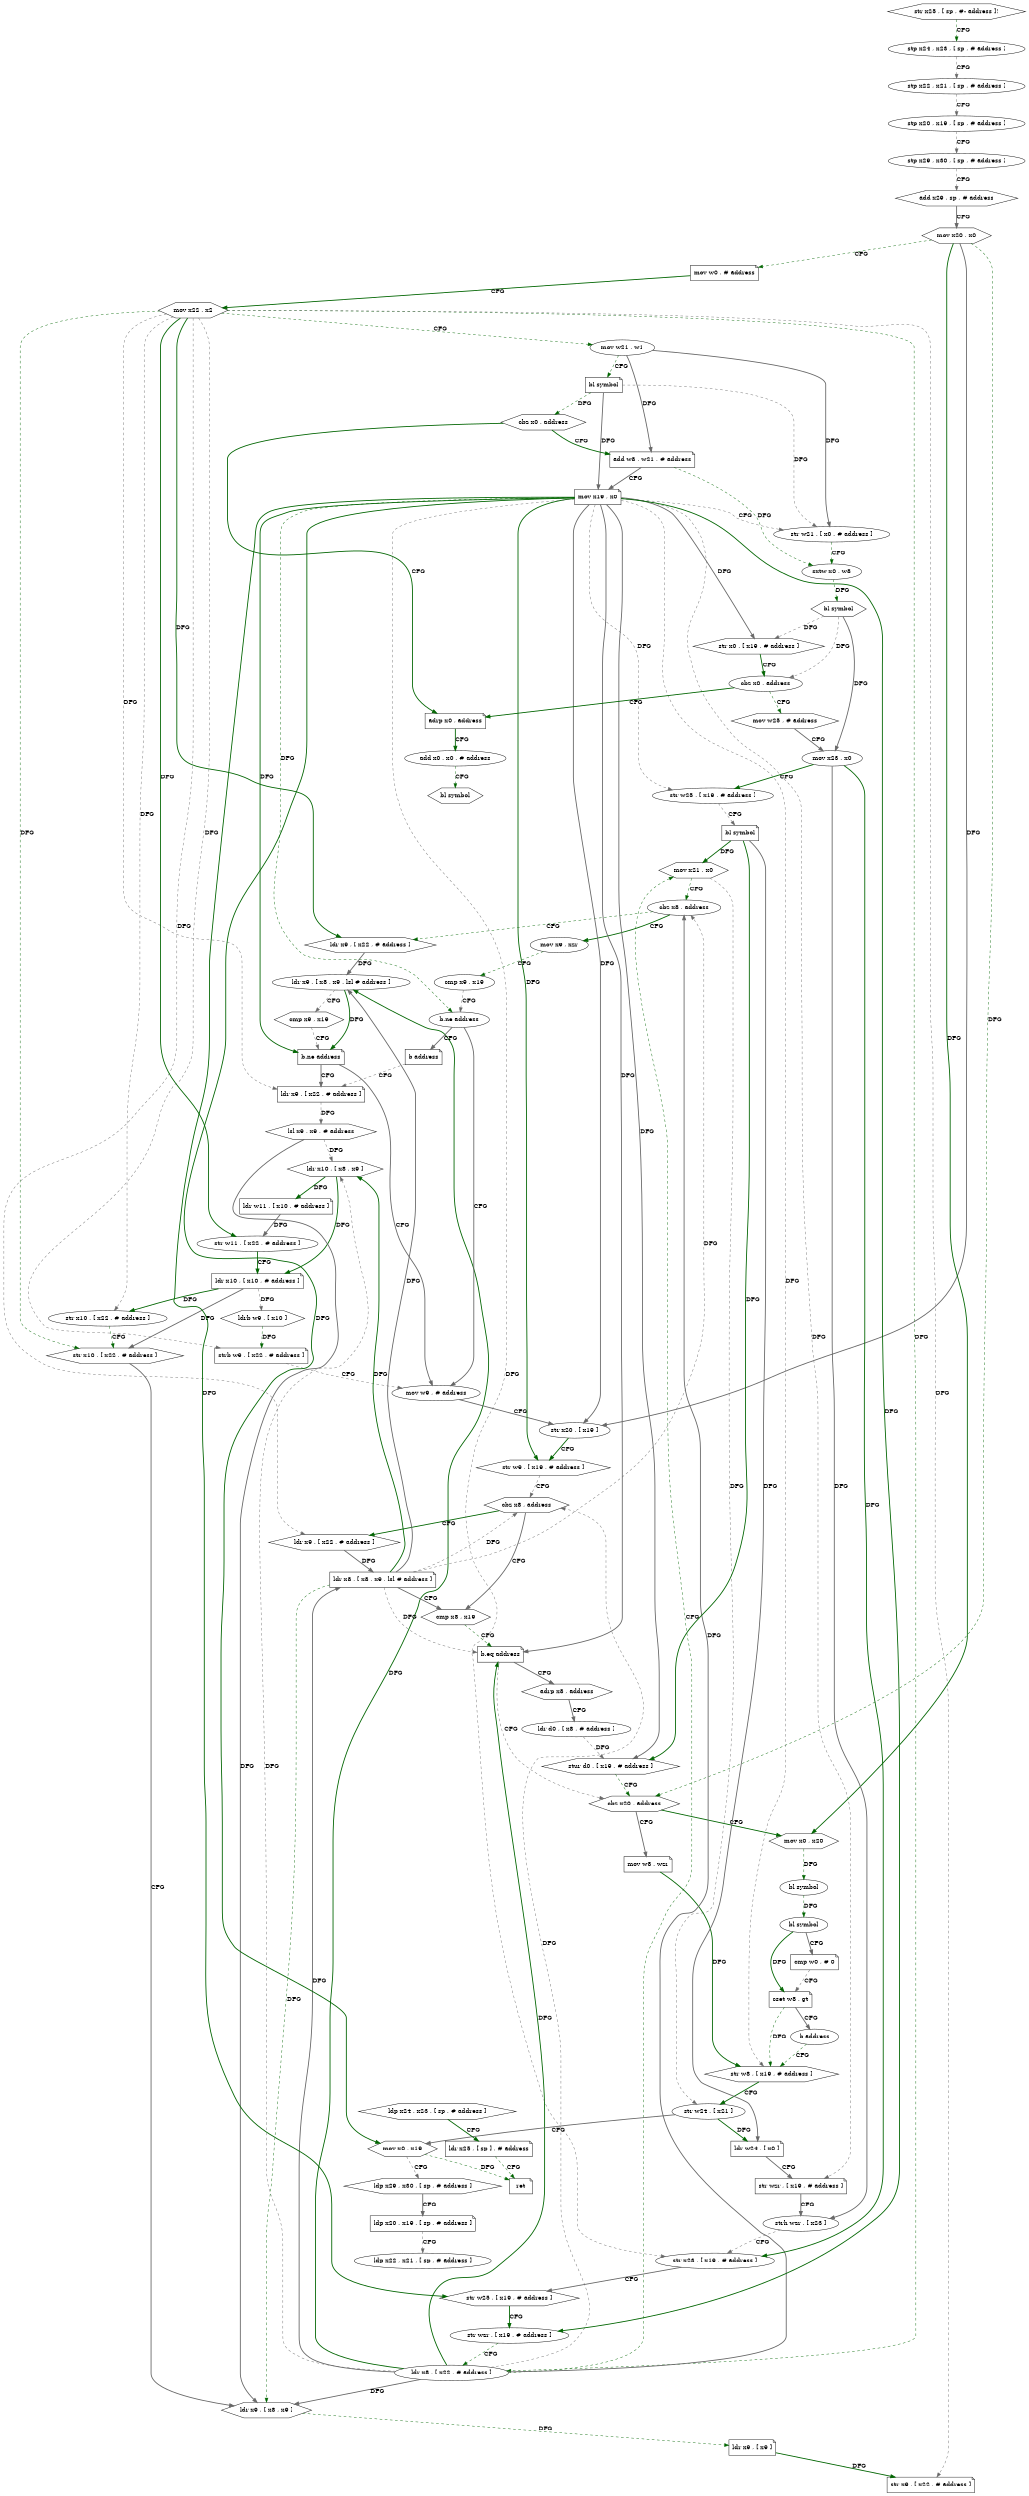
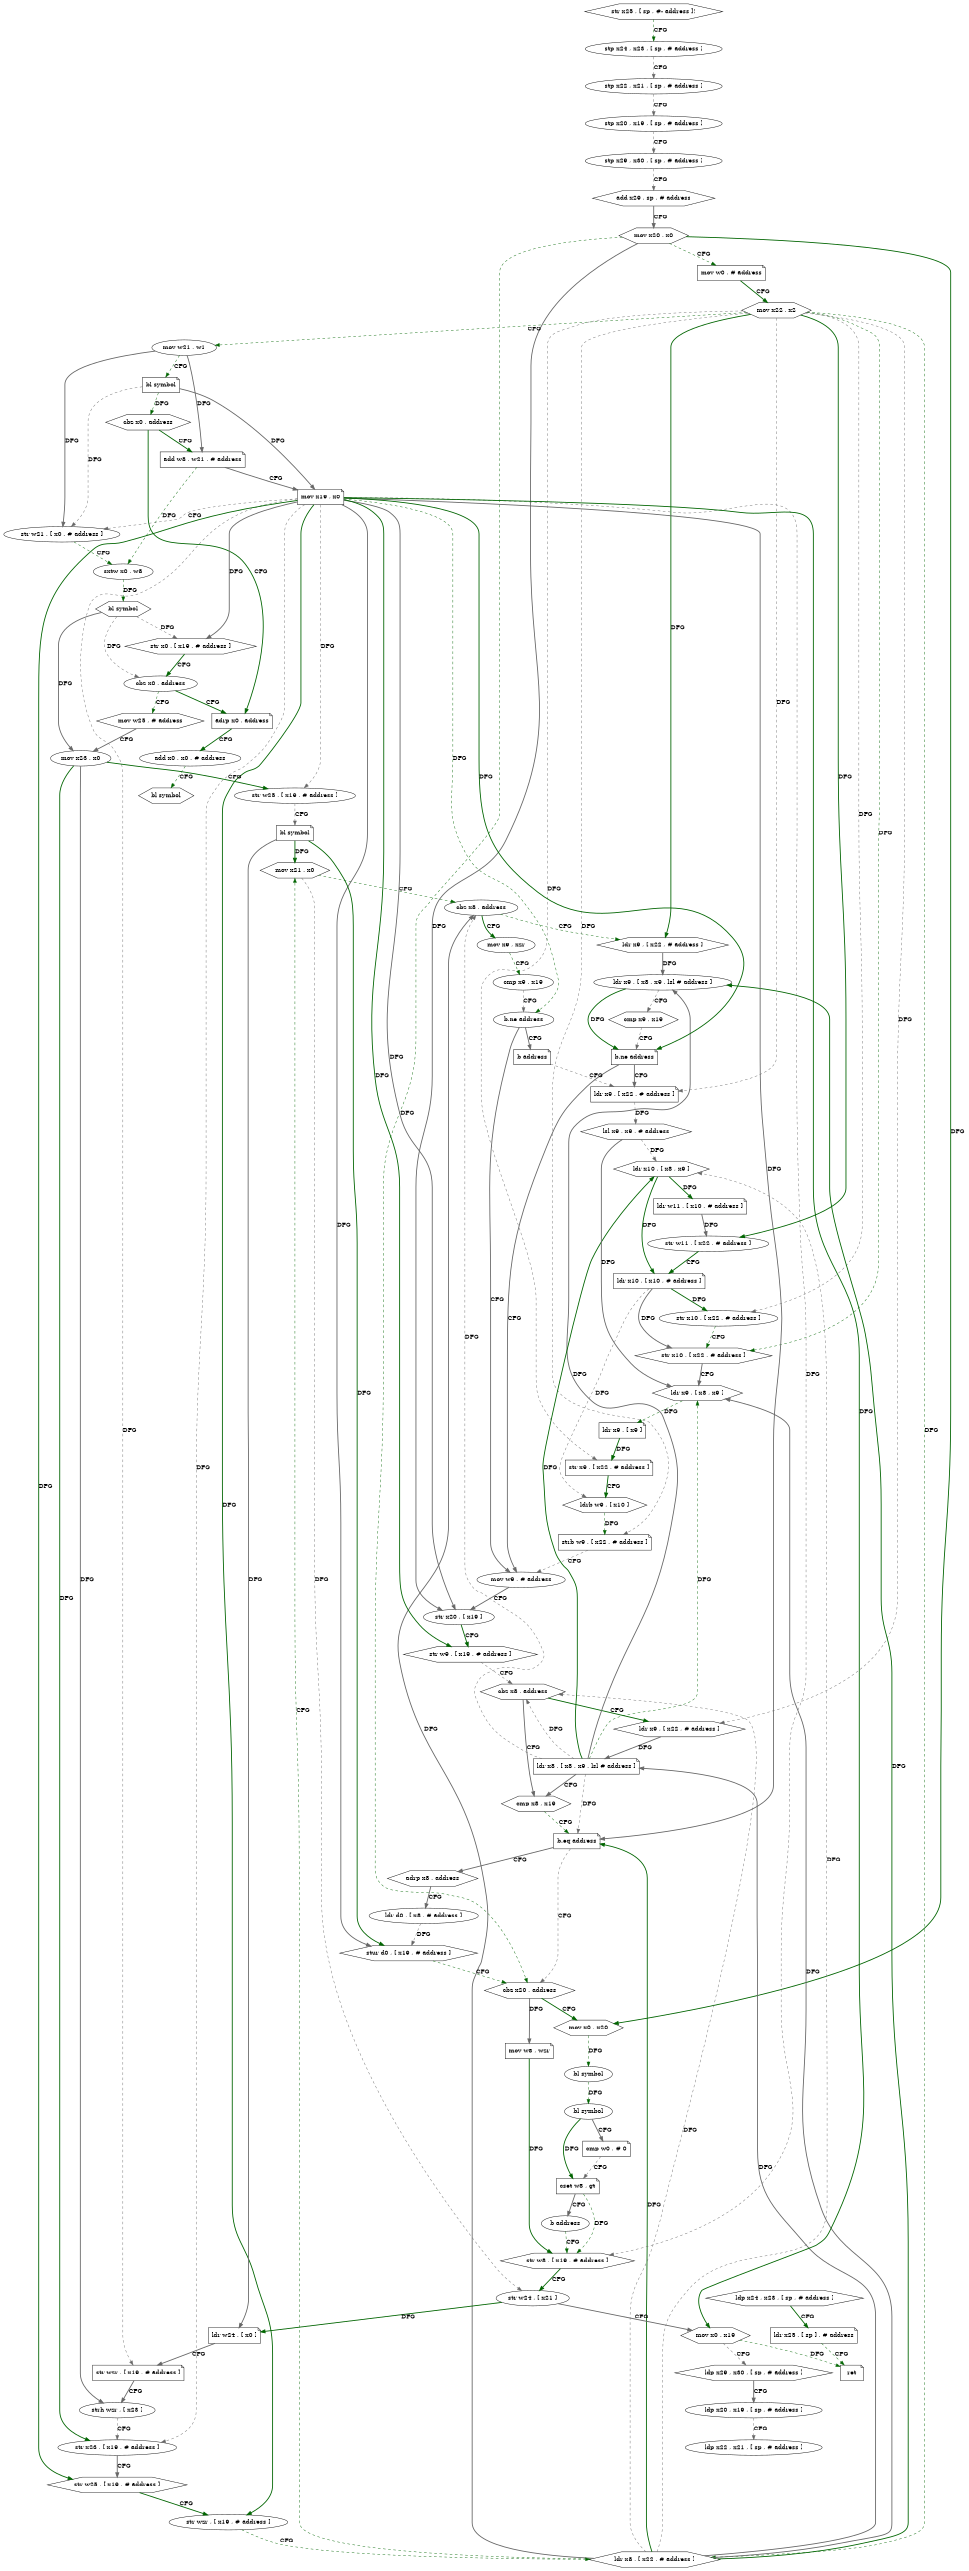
none -> (607, 1484)
(646, 1822) -> (536, 2009)
(423, 2224) -> (754, 2410)
(451, 2373) -> (655, 2560)
